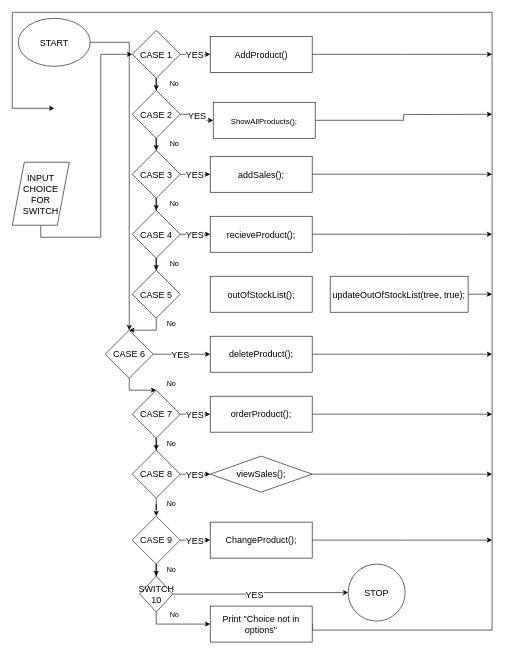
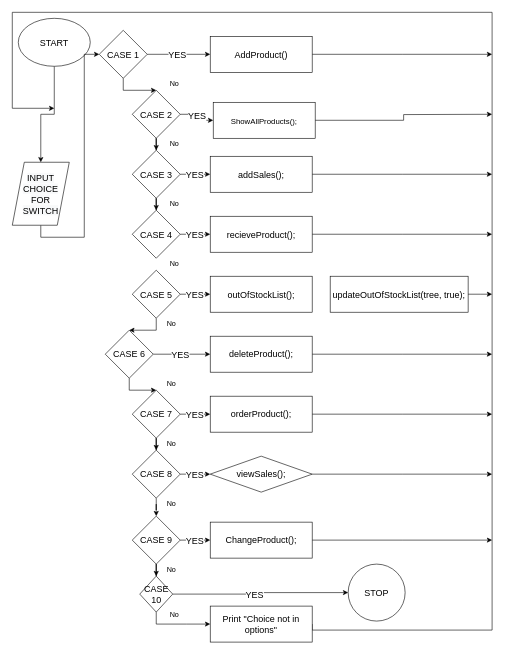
(129, 50) -> (41, 114)
(156, 54) -> (123, 54)
(156, 266) -> none
none -> (195, 294)
(157, 594) -> (157, 594)
